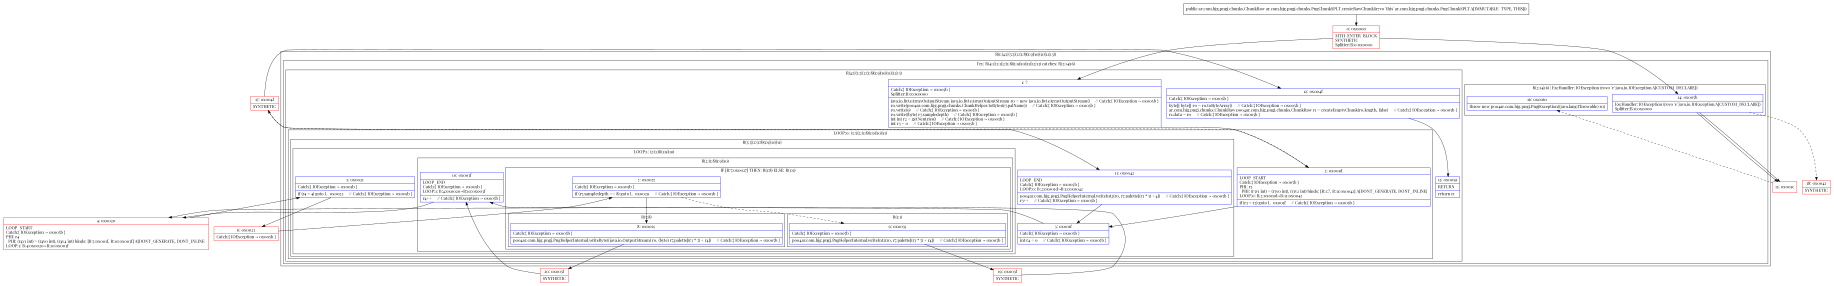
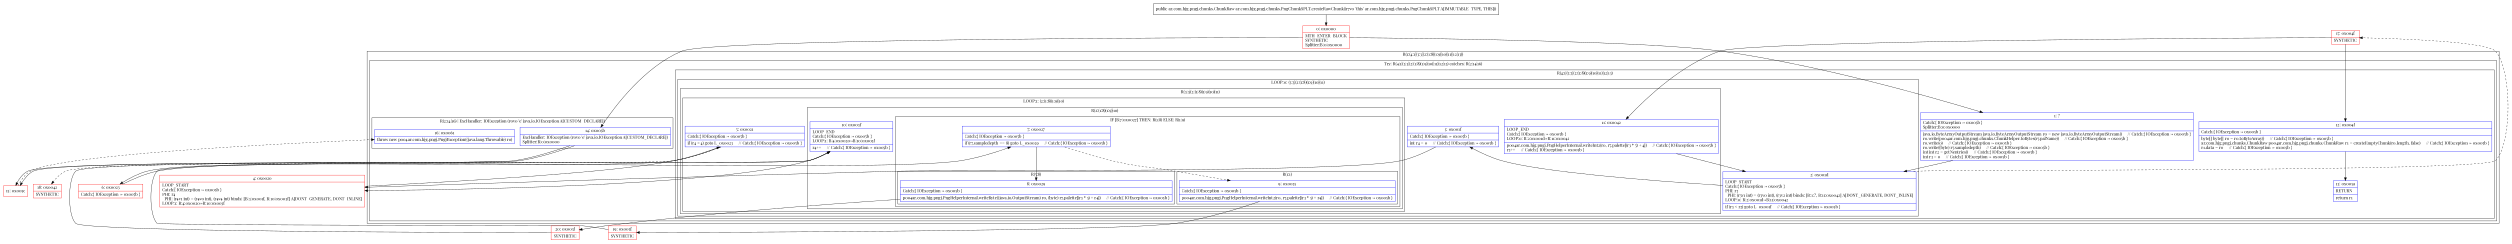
(1799, 129) -> (386, 163)
(1091, 213) -> (1710, 162)
